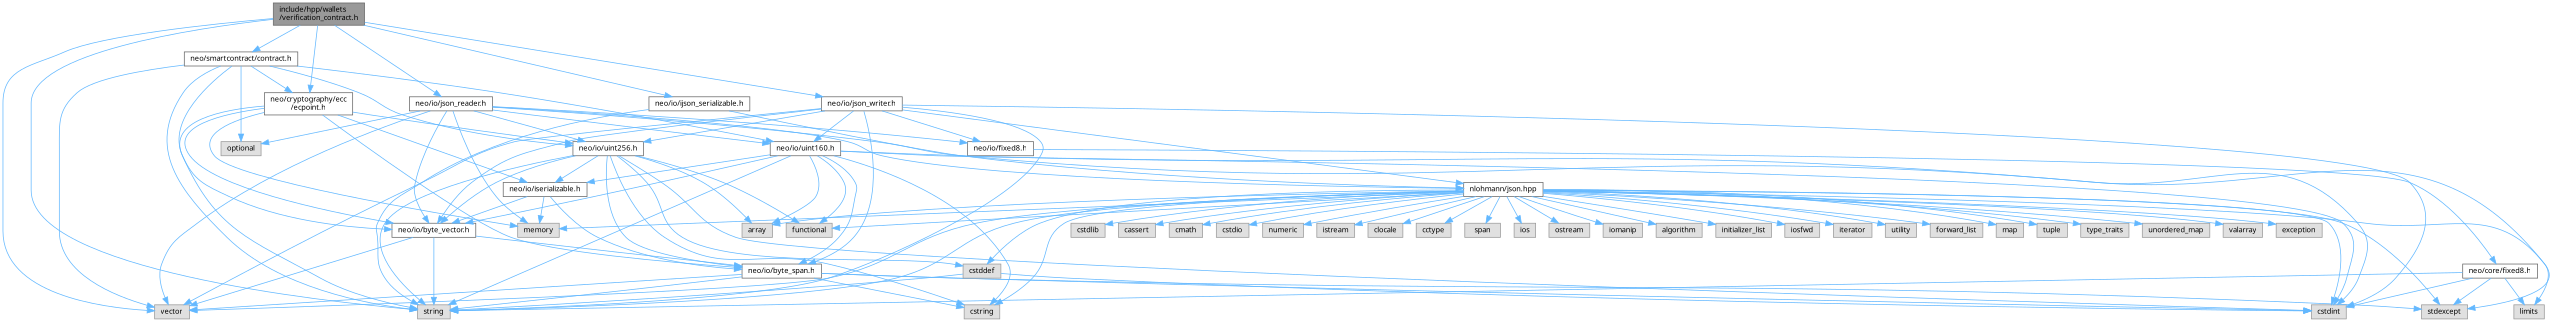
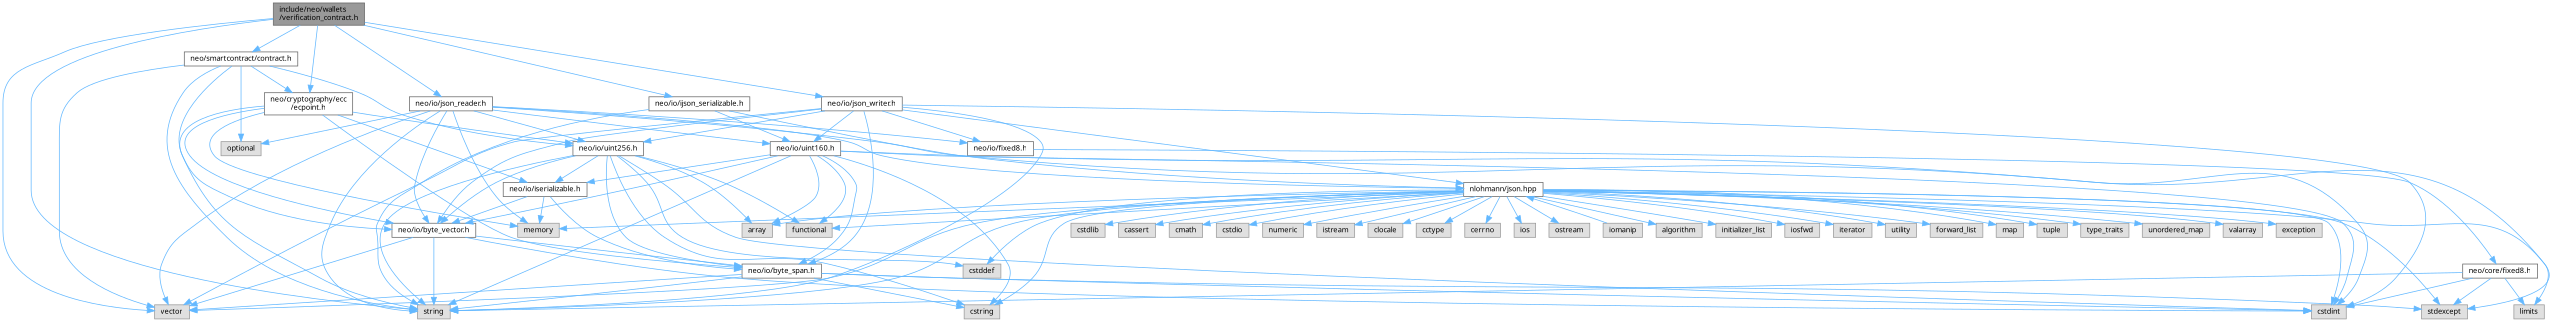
(319, 14) -> (319, 14)
(532, 98) -> (749, 125)
(1557, 210) -> (1570, 211)
(1483, 230) -> (1483, 230)
(711, 294) -> (334, 218)
(1652, 299) -> (1383, 302)
